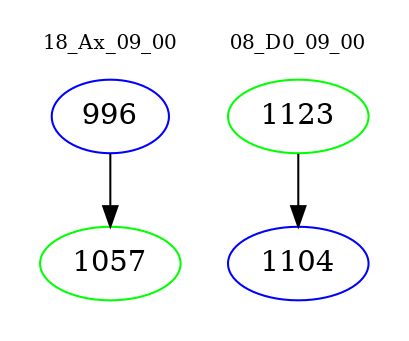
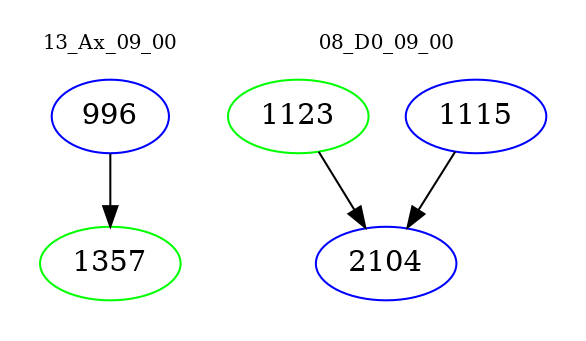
(110, 44) -> (110, 44)
none -> (476, 116)
(110, 264) -> (110, 264)
(298, 264) -> (386, 264)
